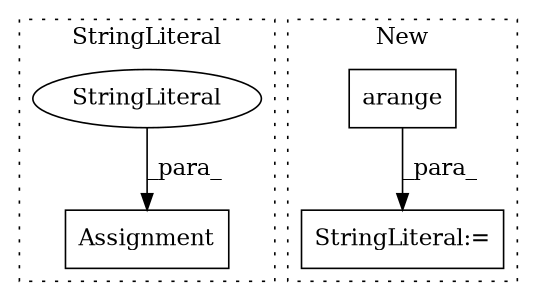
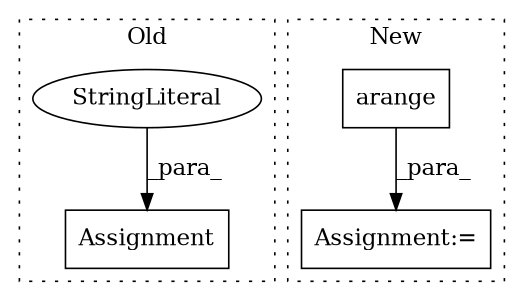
(147, 38) -> (147, 38)
(403, 239) -> (396, 239)
